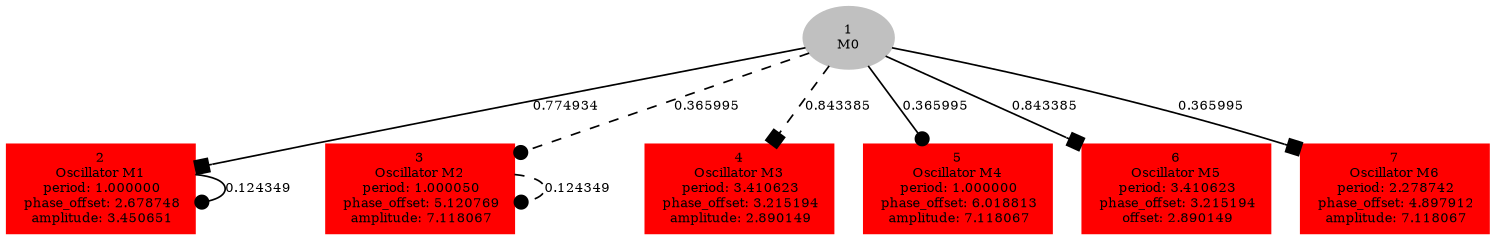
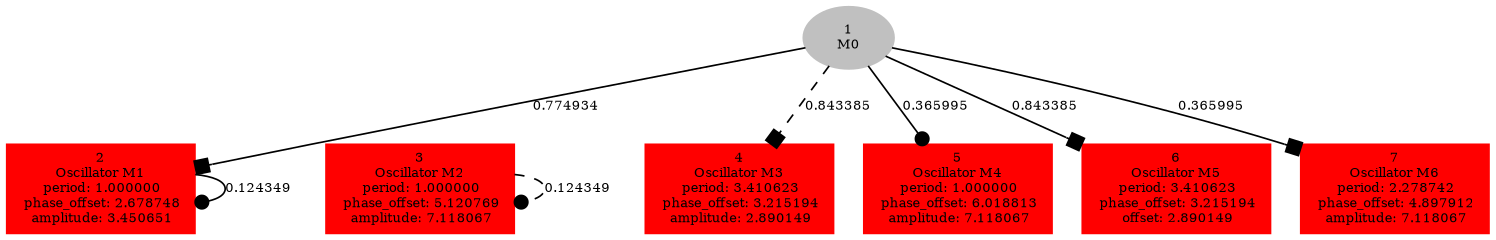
(668, 102) -> none
(420, 188) -> (420, 188)
